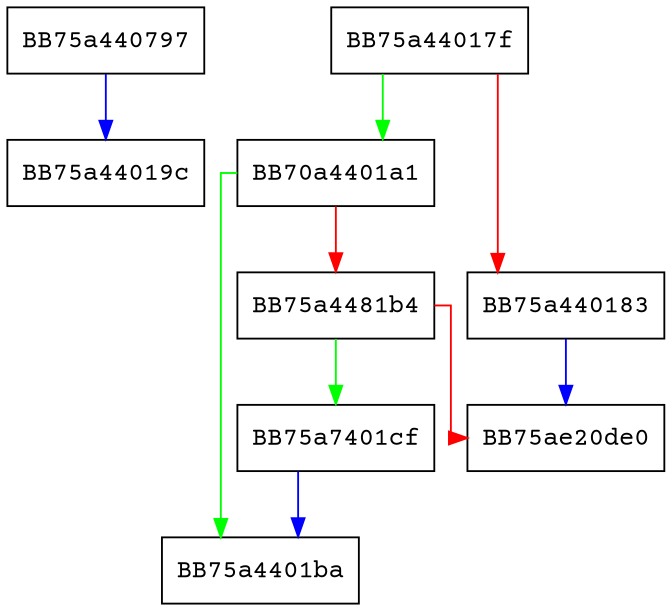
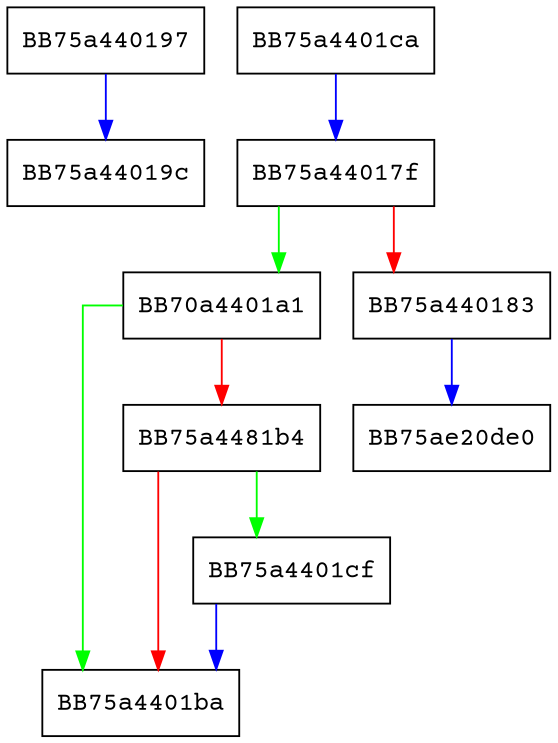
(106, 40) -> (106, 40)
none -> (336, 40)
(451, 364) -> (158, 561)
(336, 438) -> (292, 570)
